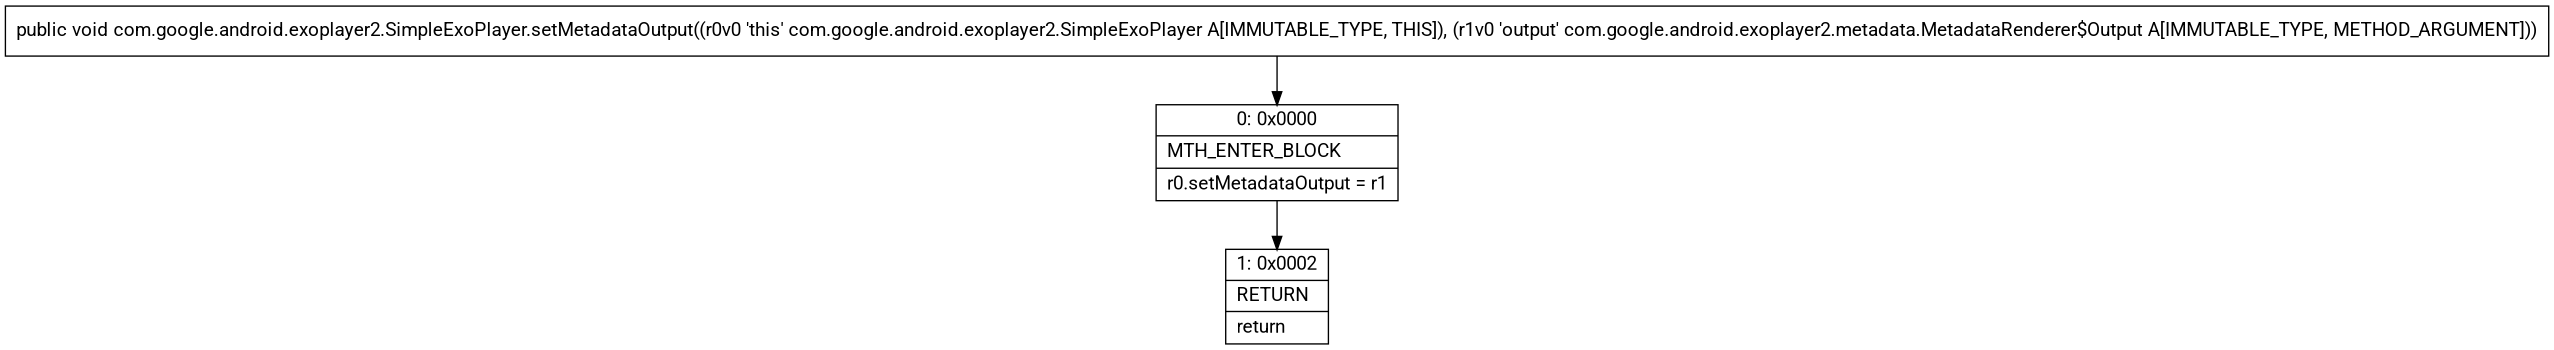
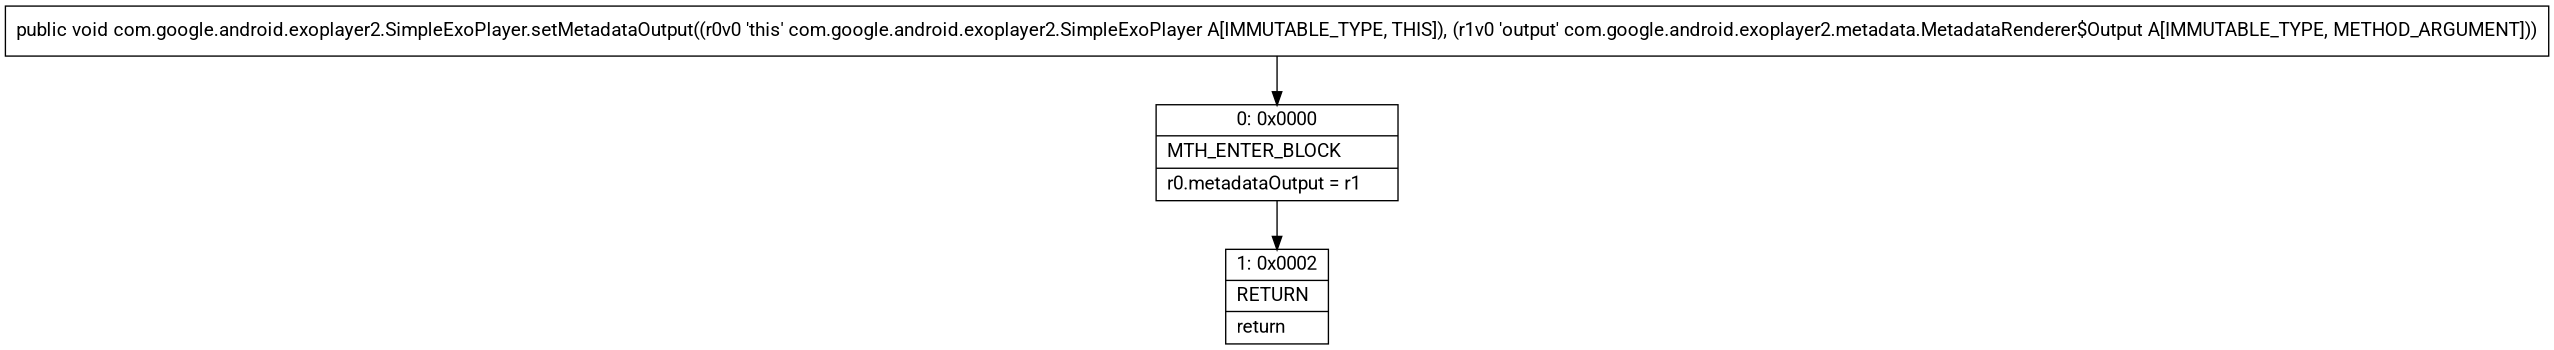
(1277, 184) -> (1264, 184)
